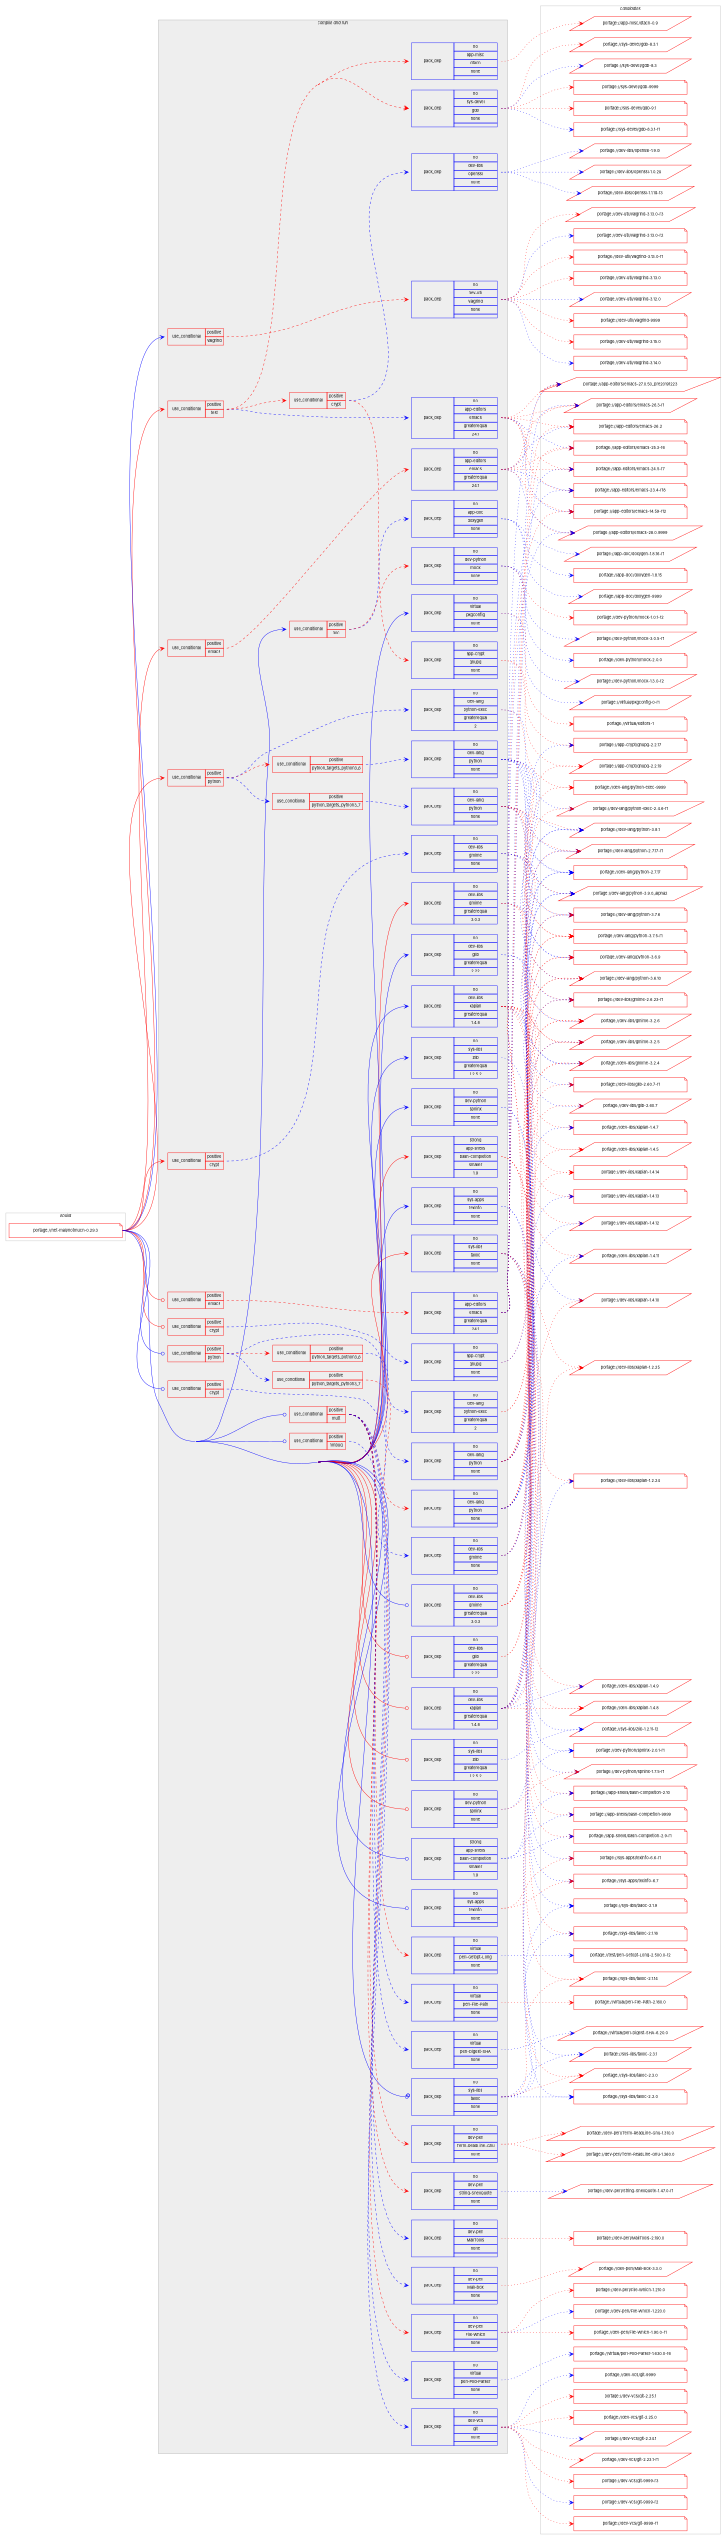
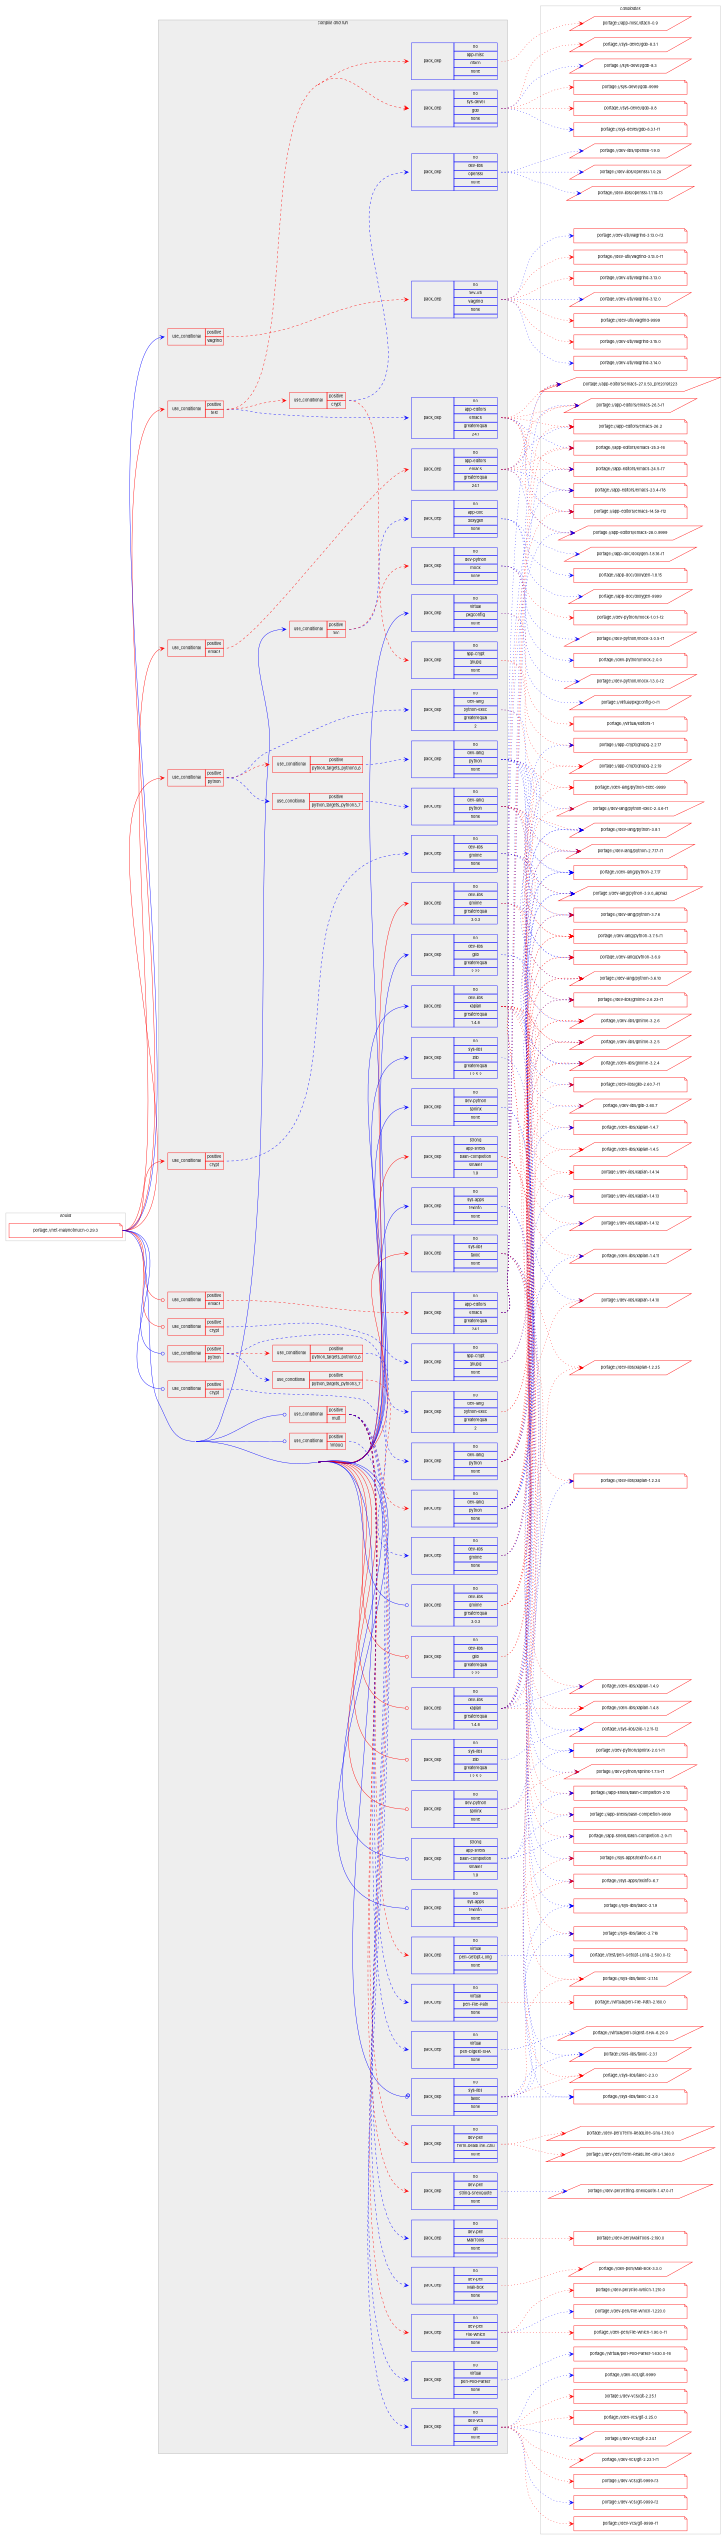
(630, 108) -> (630, 108)
(630, 215) -> none
(630, 1934) -> (630, 1934)
